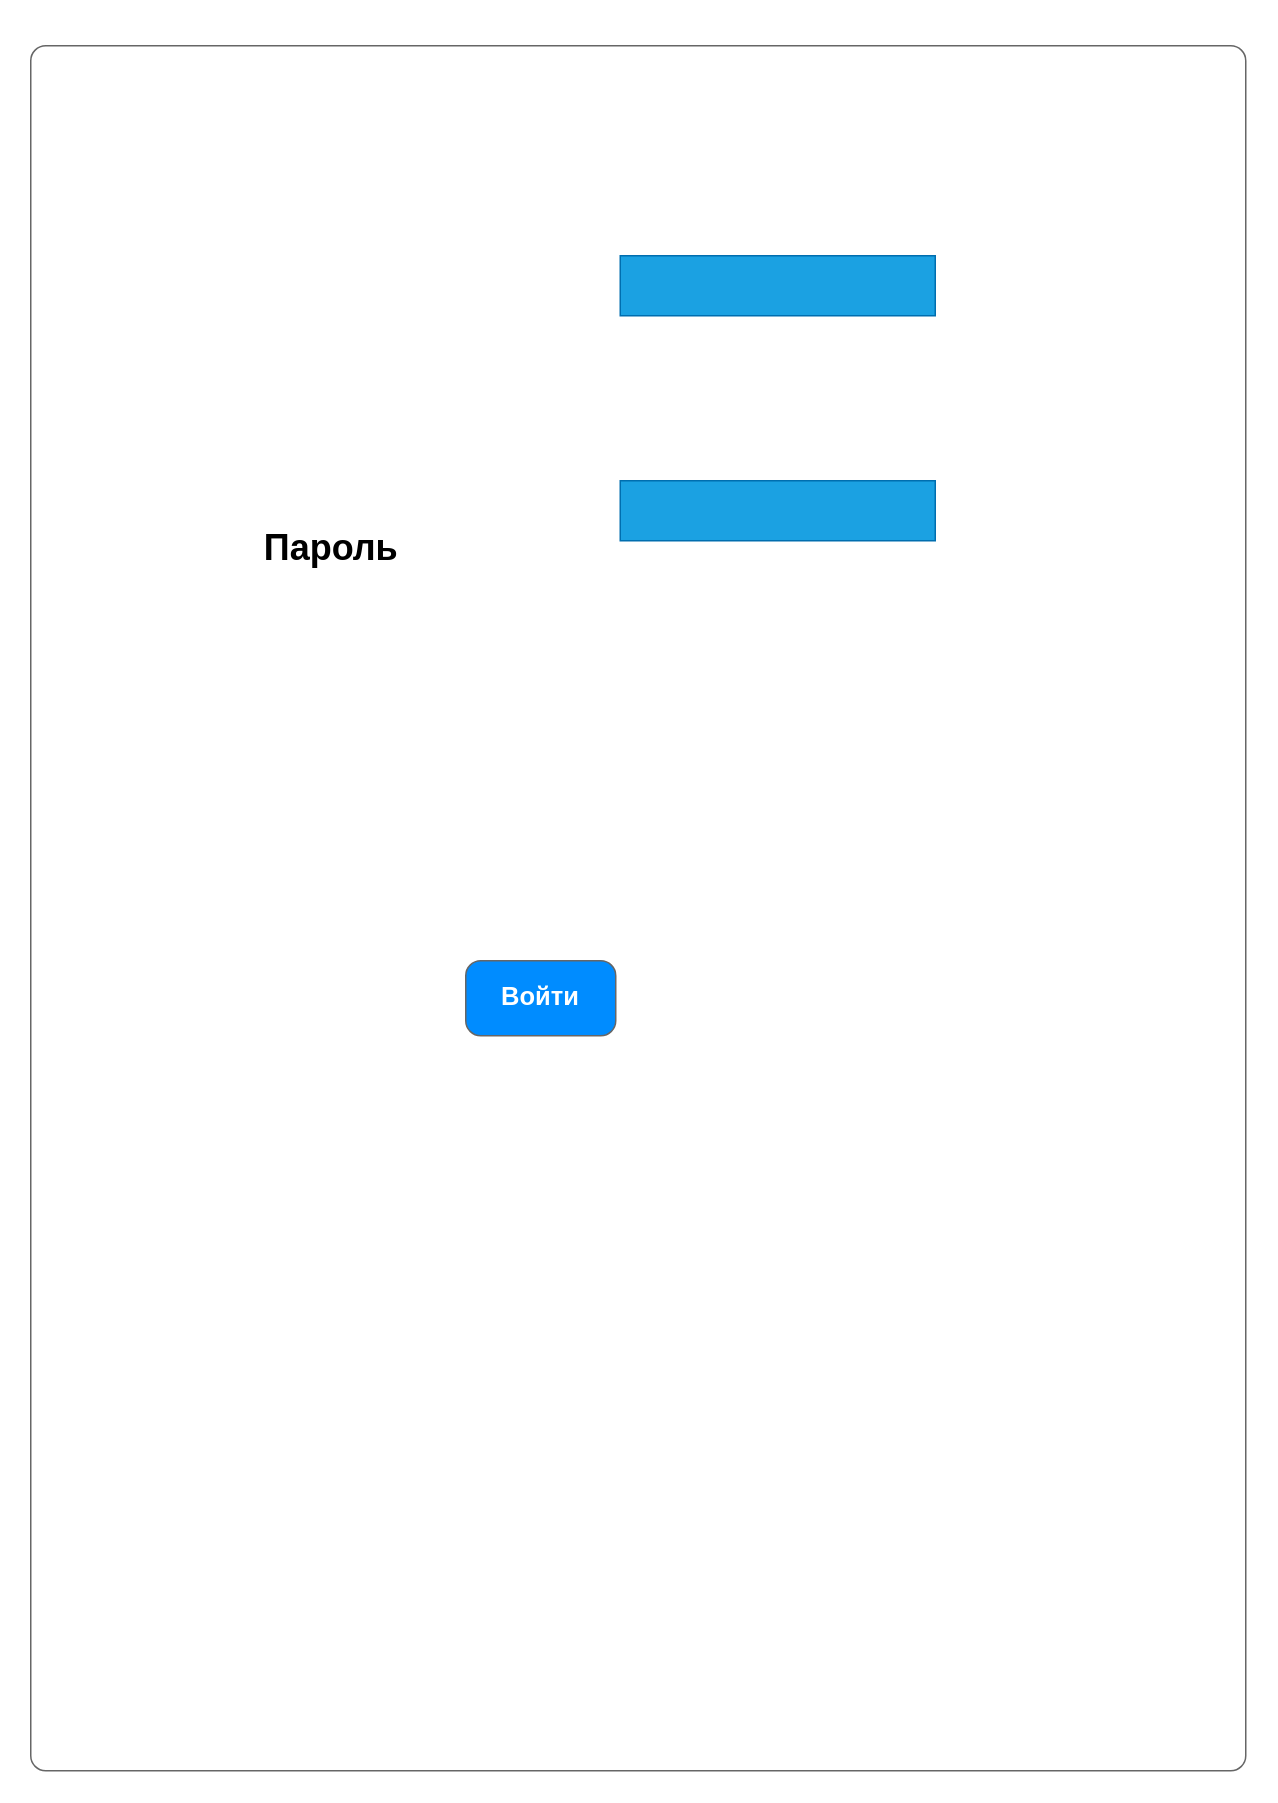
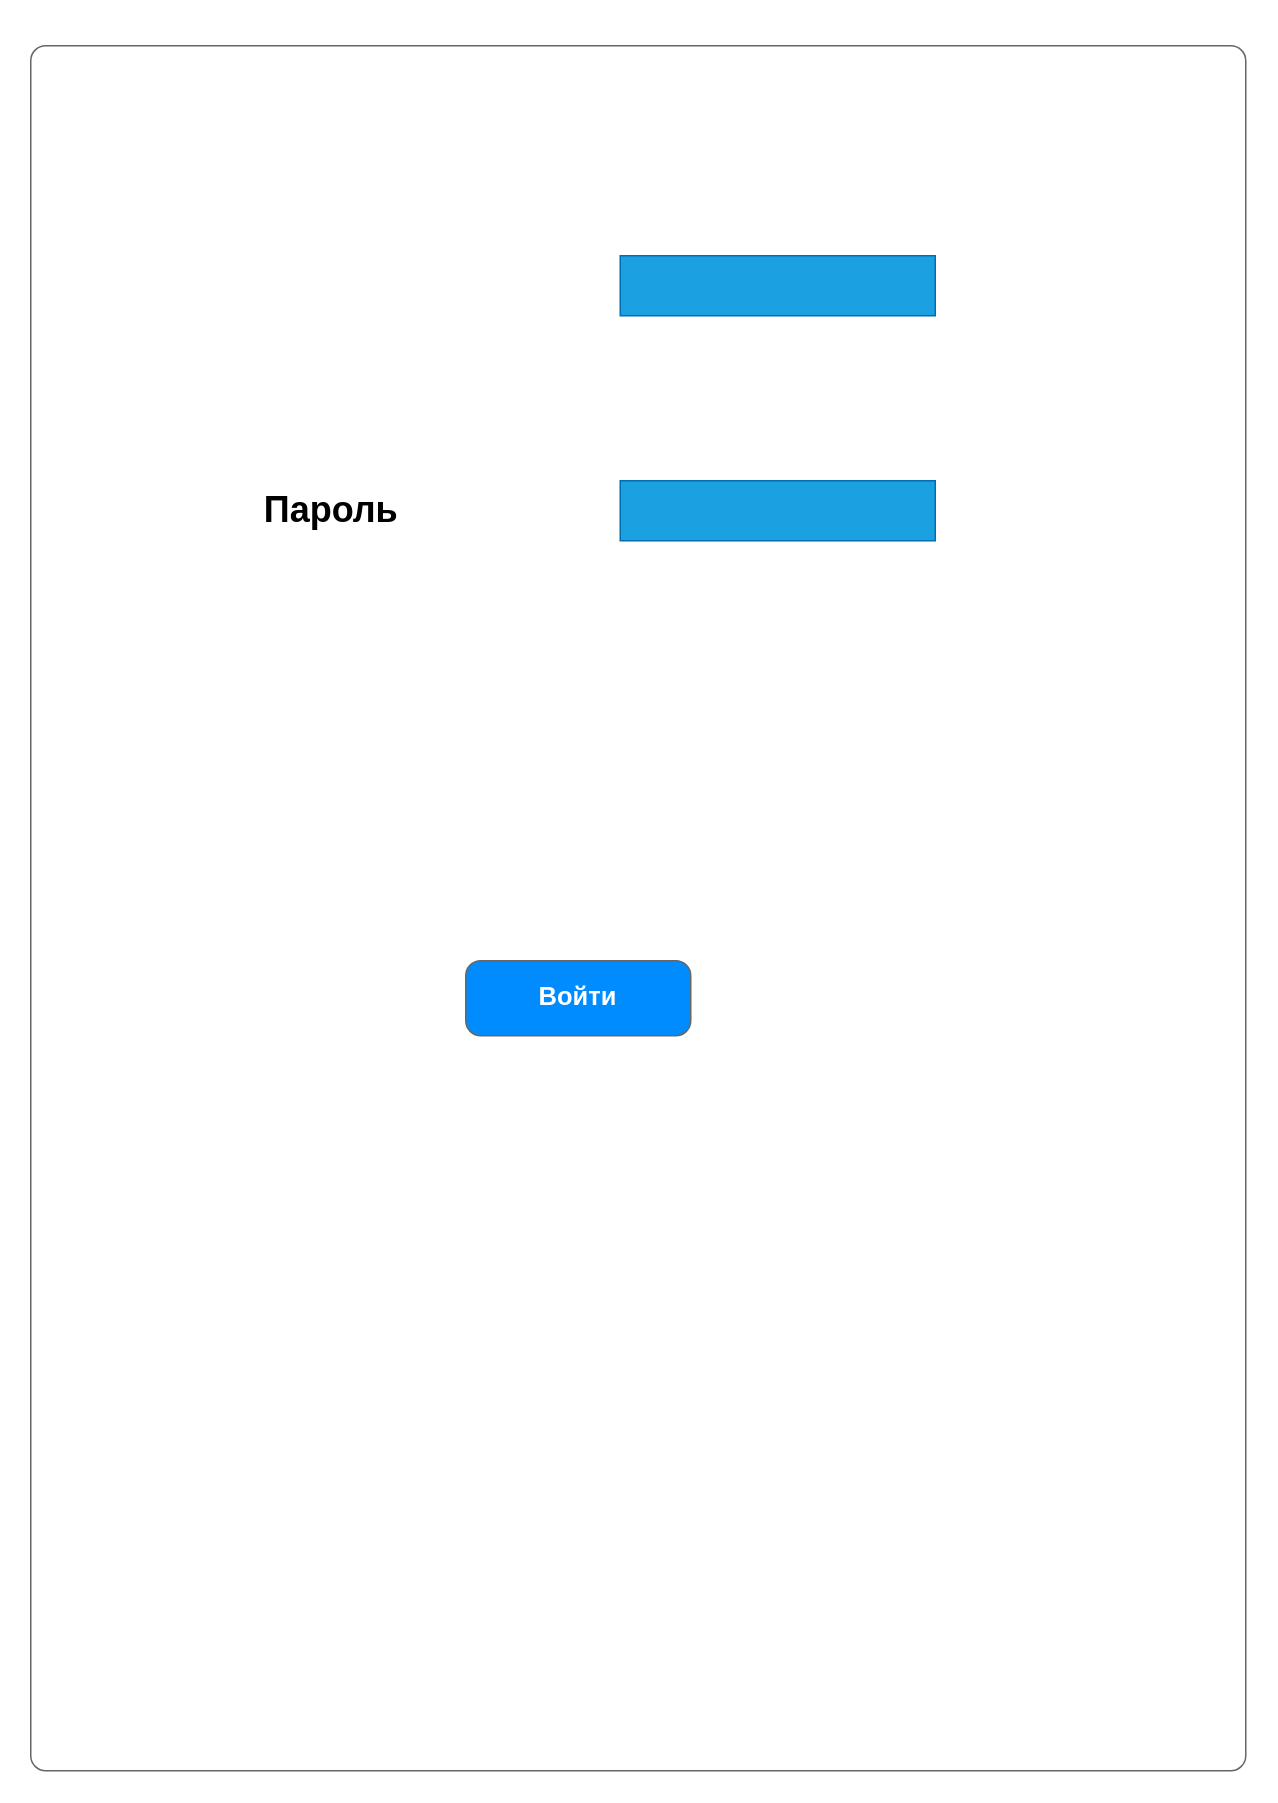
(331, 548) -> (331, 511)
(541, 998) -> (578, 998)
